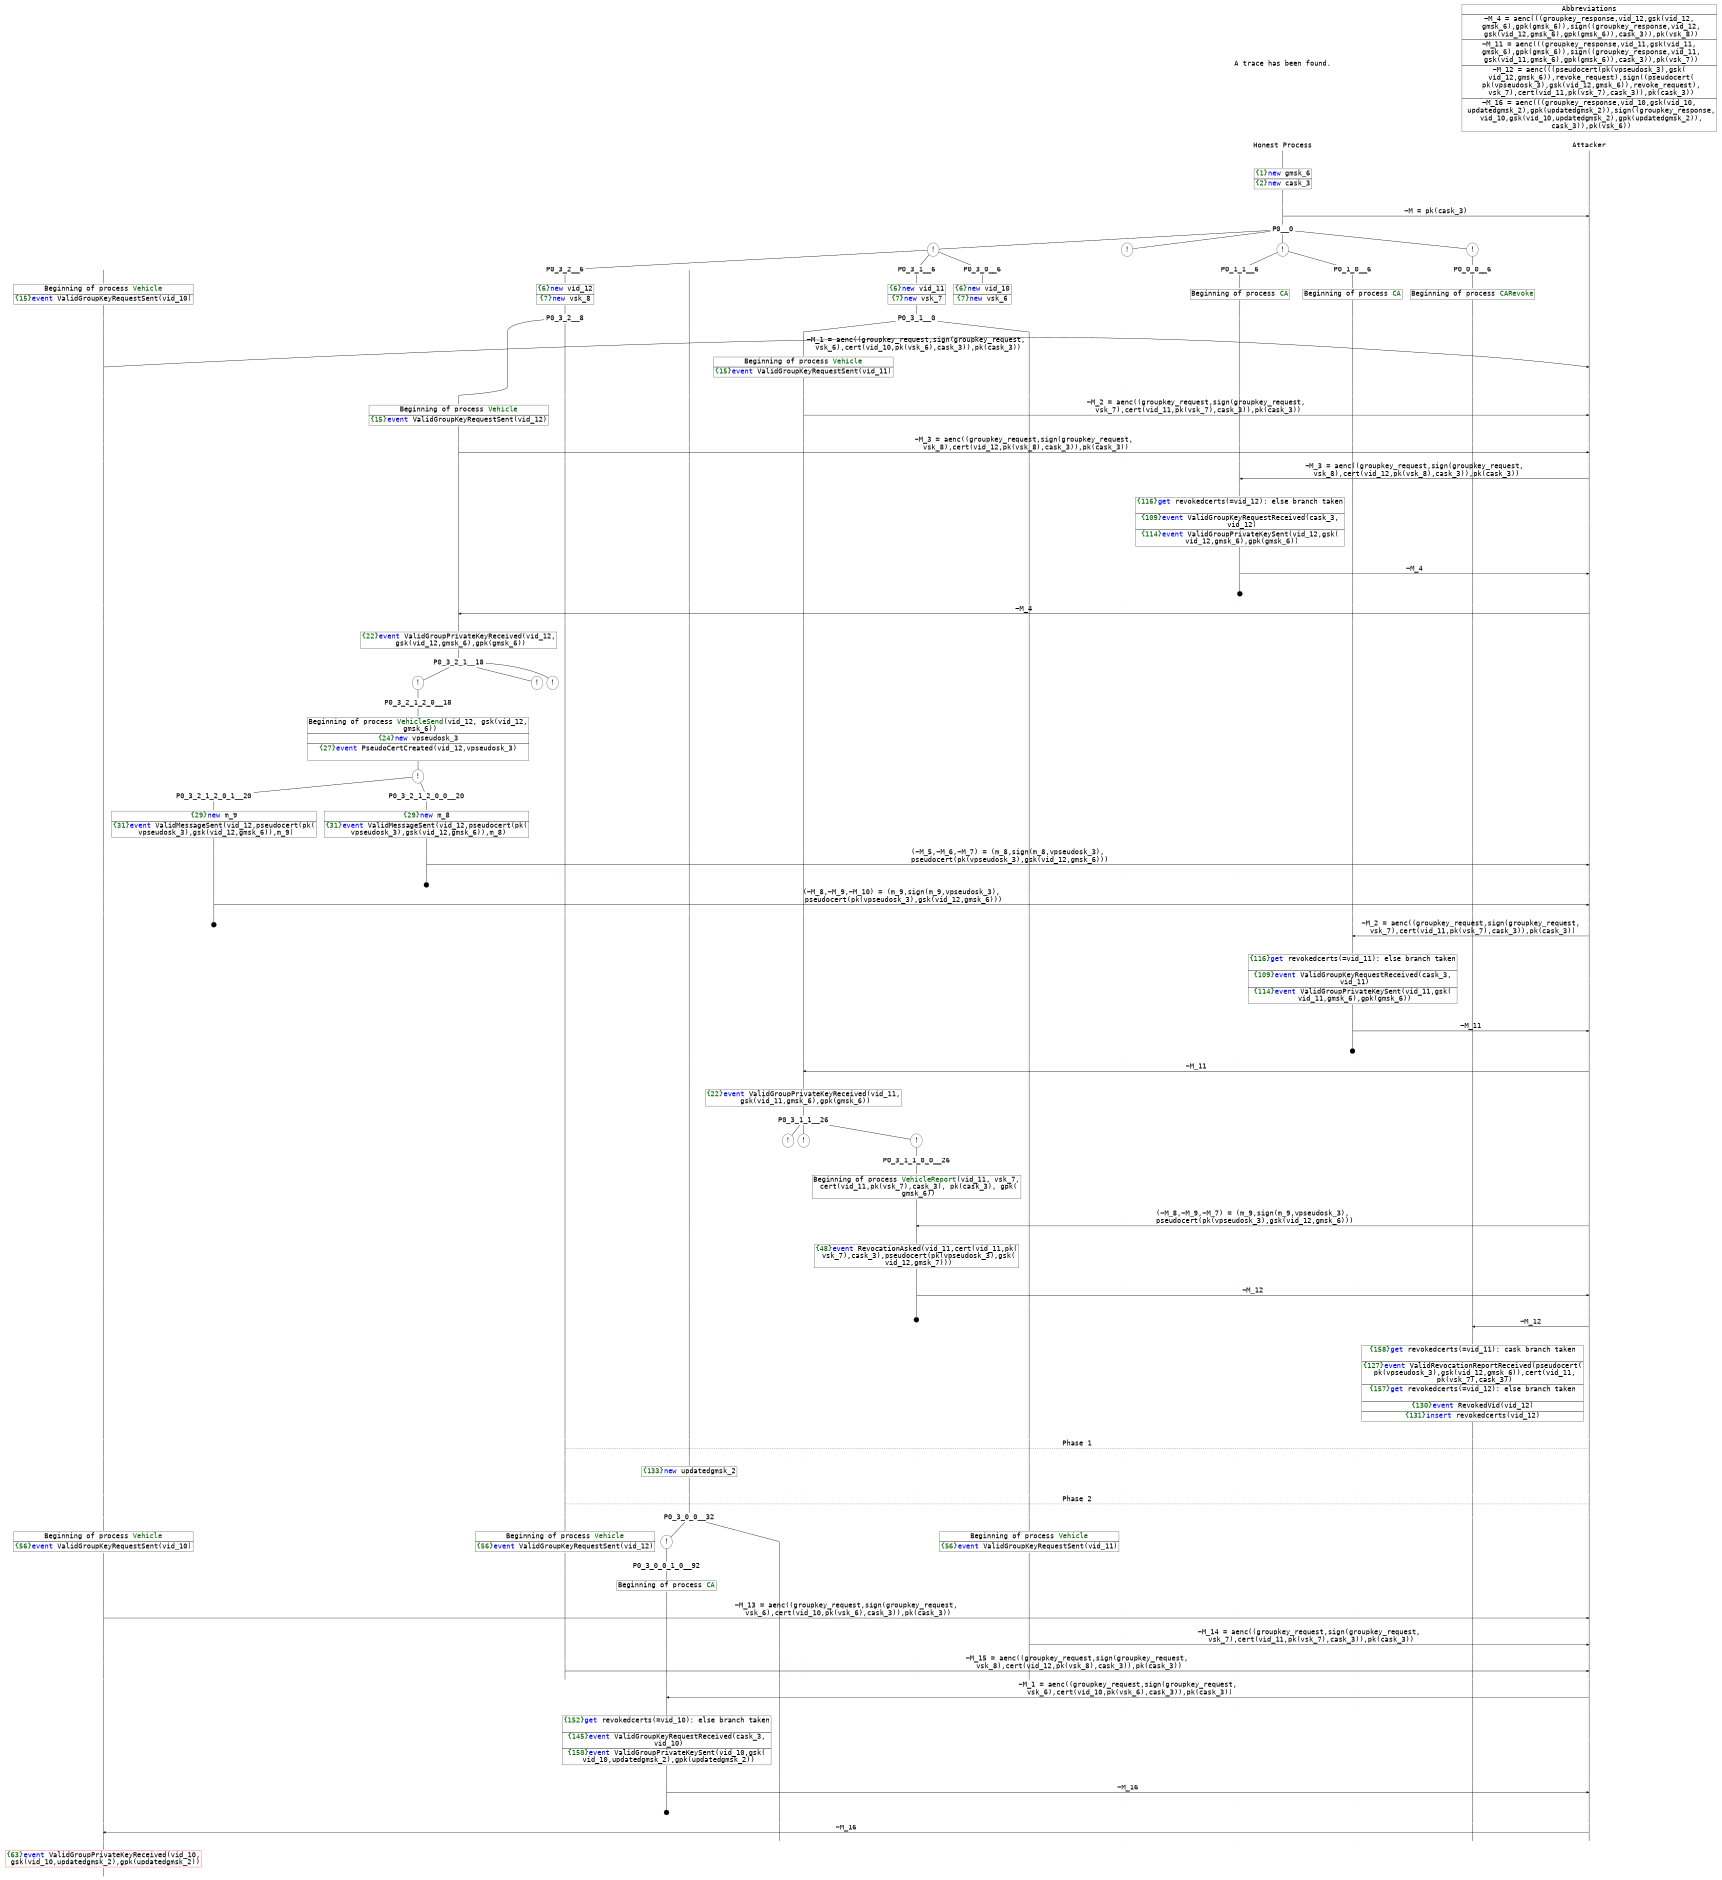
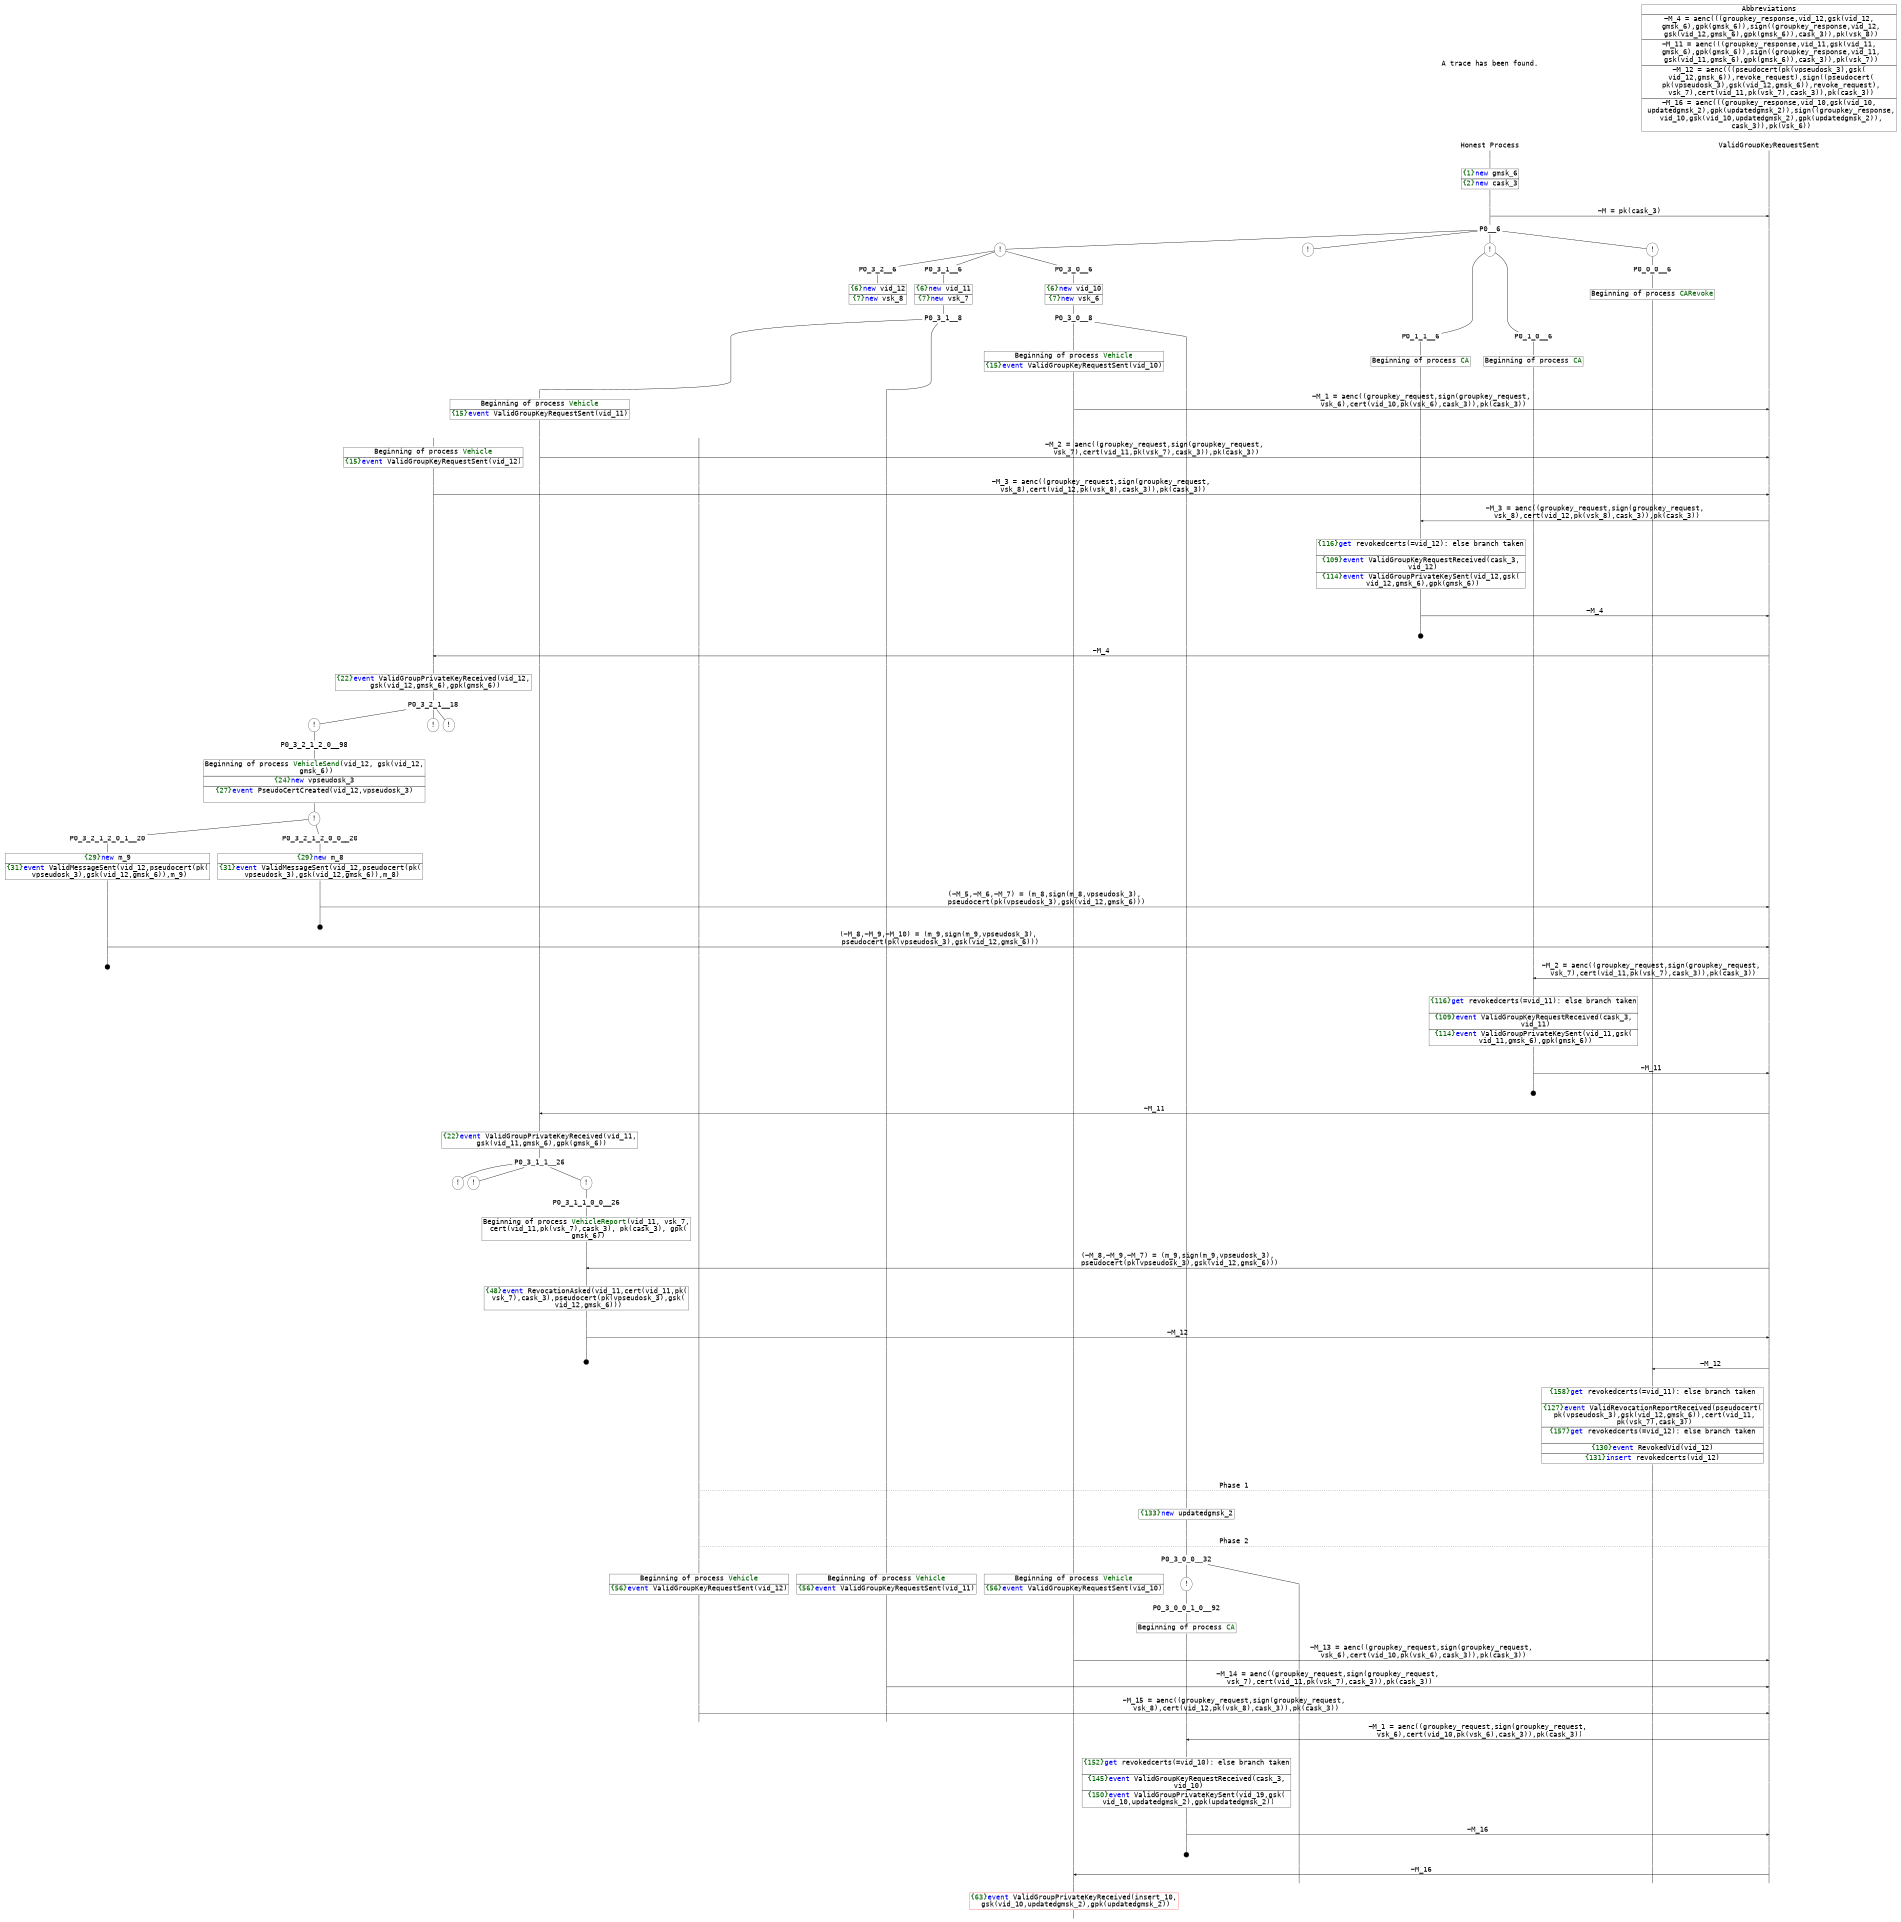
(1589, 146) -> (1769, 146)
(1283, 229) -> (1490, 229)
(565, 319) -> none
(917, 319) -> (943, 319)
none -> (1074, 319)
(418, 703) -> (314, 745)
(917, 1263) -> (586, 1305)
(1490, 1350) -> (1670, 1392)
(688, 1753) -> (1208, 1795)
(122, 1855) -> (1093, 1897)
